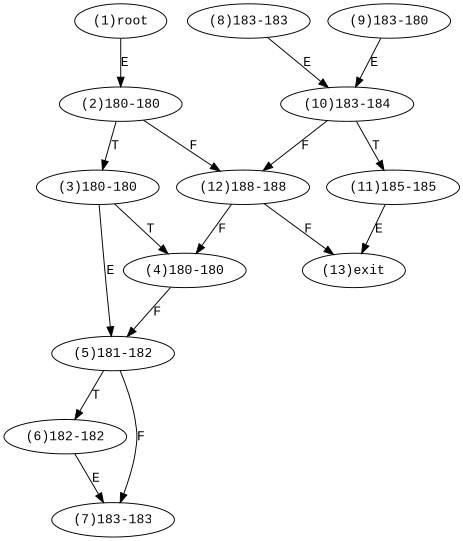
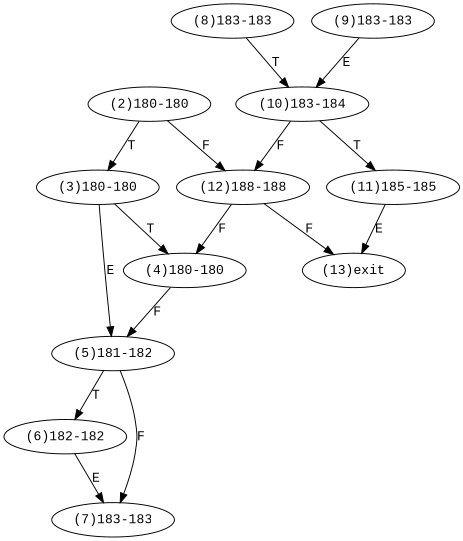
(121, 21) -> none
(389, 21) -> (373, 21)
(308, 63) -> (276, 63)
